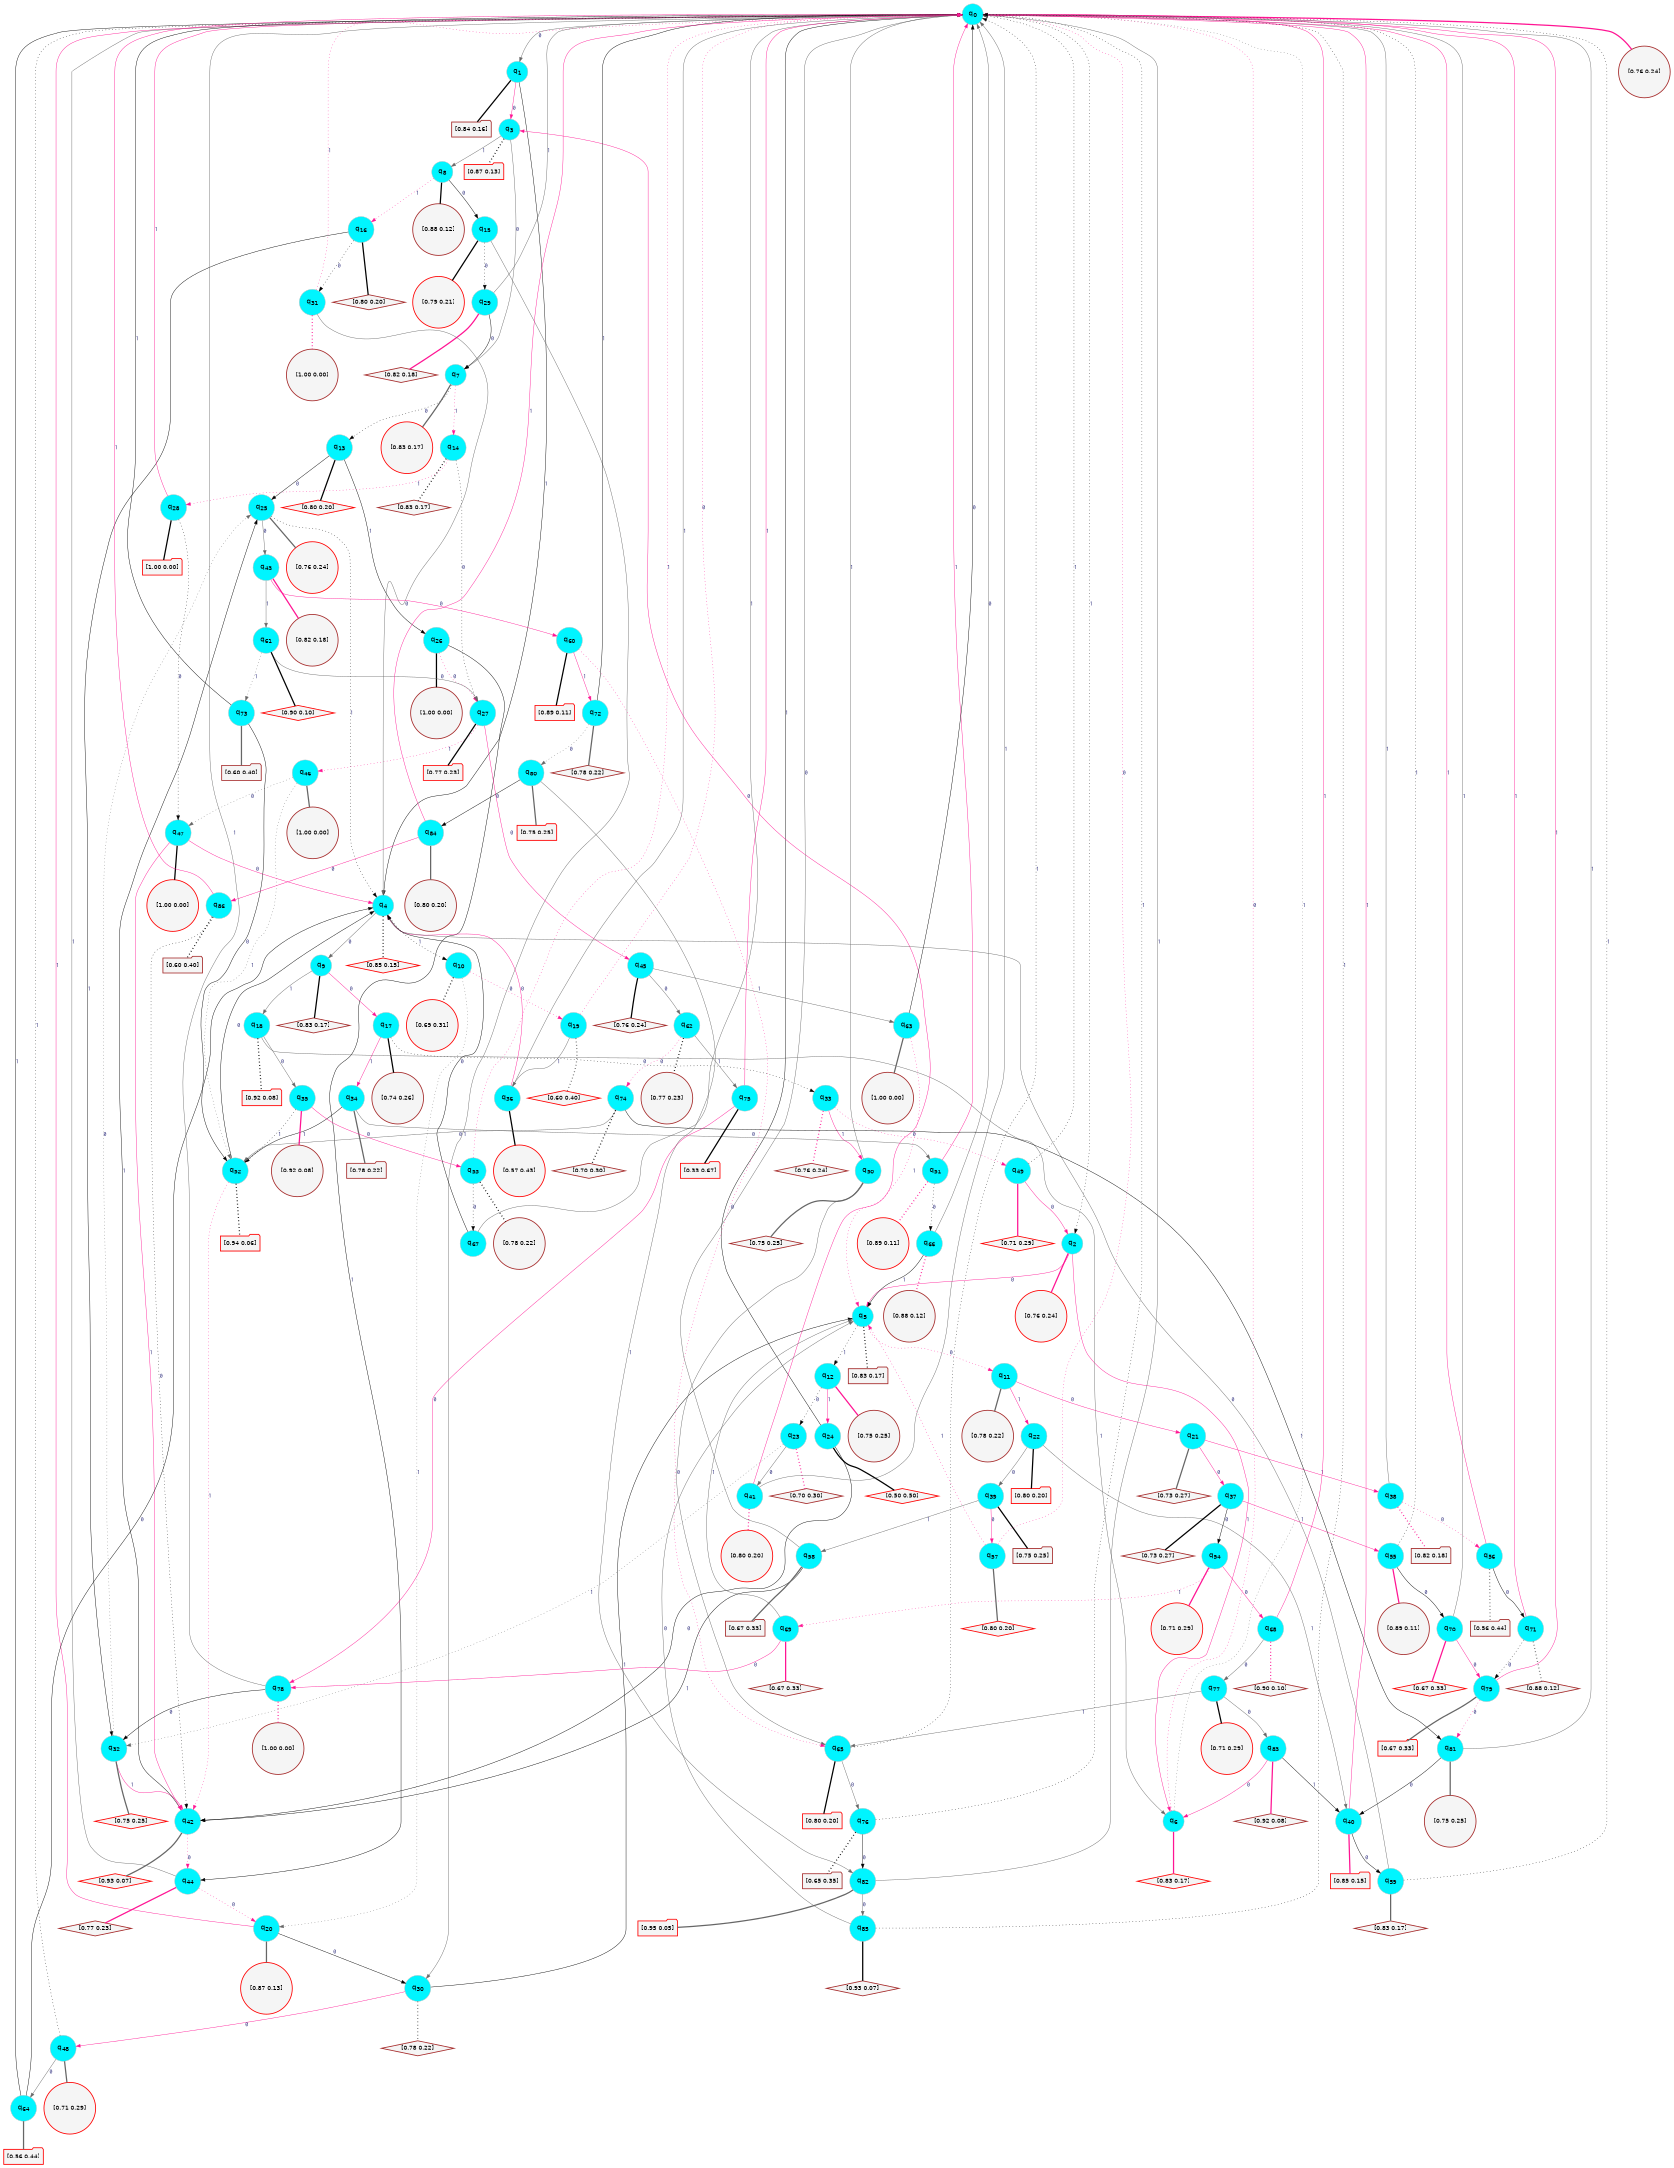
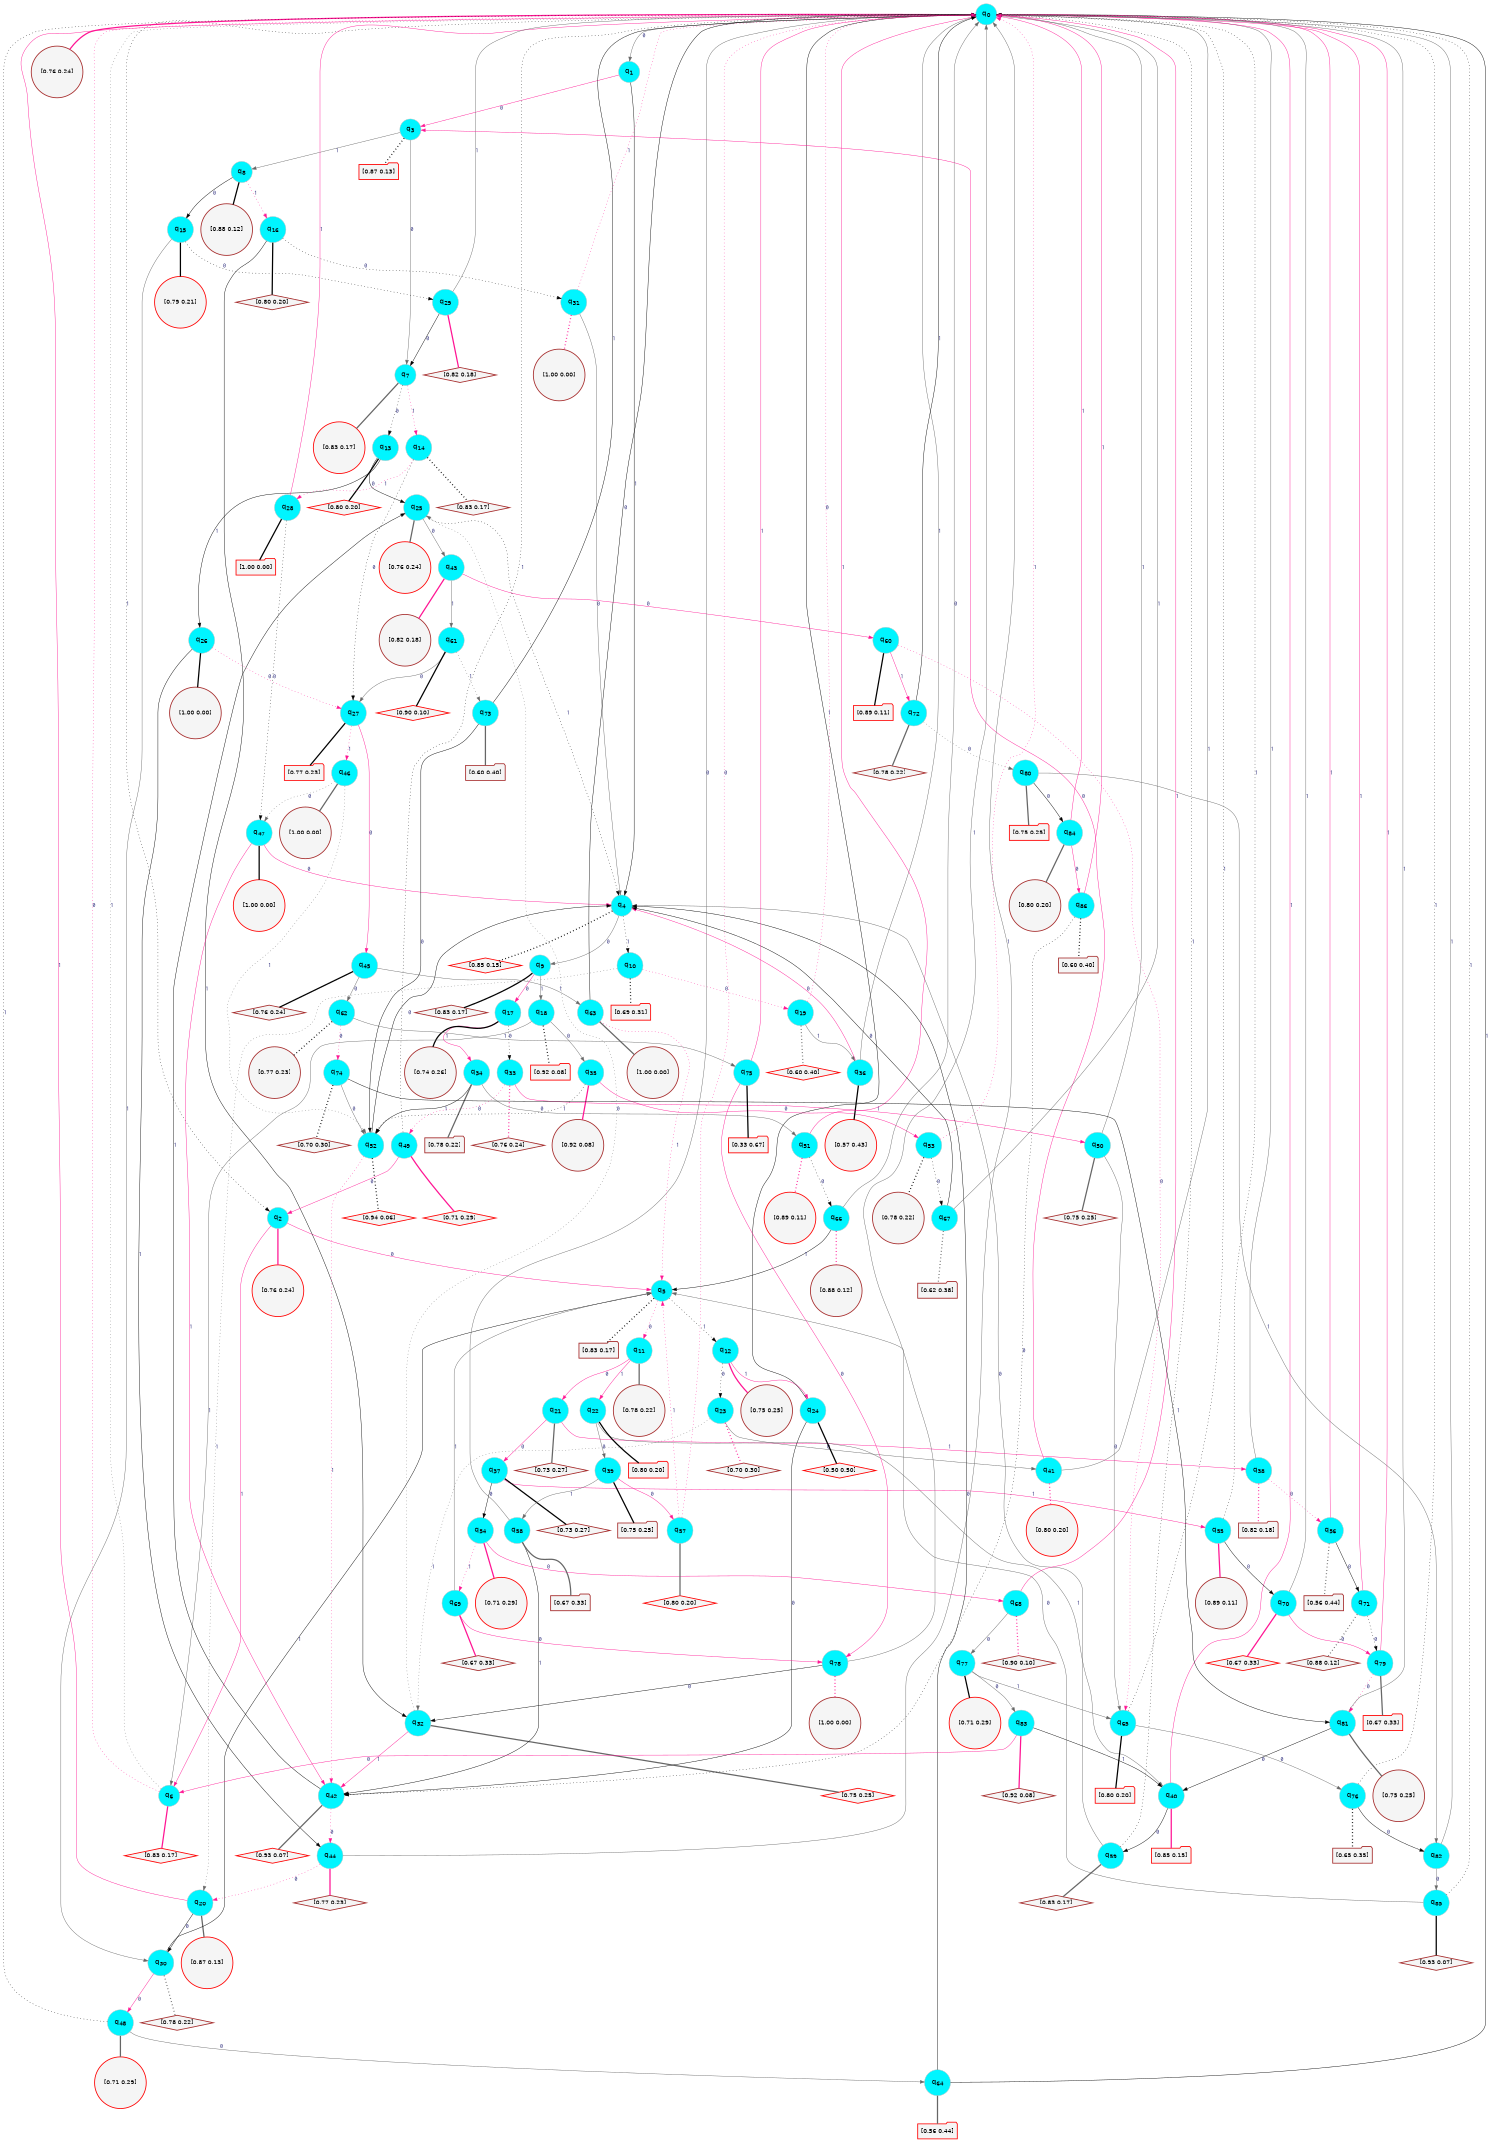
(471, 130) -> none
(432, 1025) -> (631, 1013)
(240, 1244) -> (379, 1218)
none -> (938, 1291)
(658, 1928) -> none
